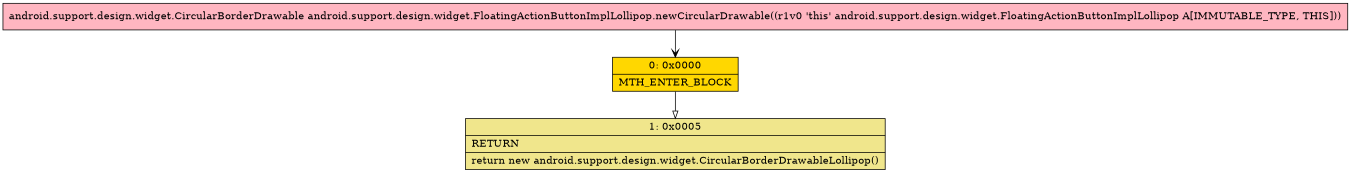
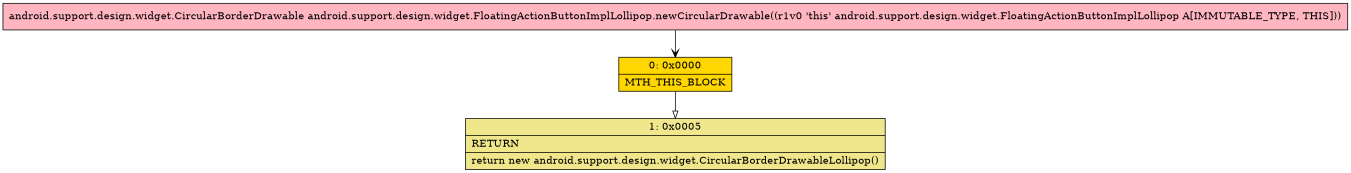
(675, 82) -> (675, 82)
